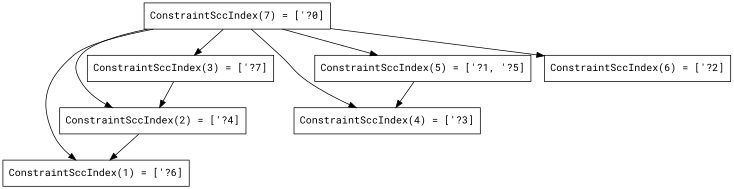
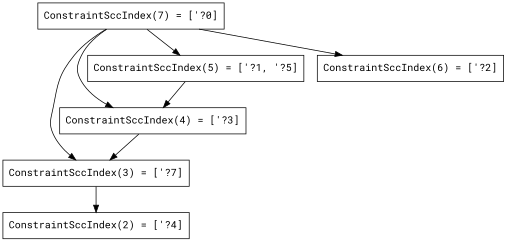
(80, 57) -> none
none -> (127, 145)
(96, 173) -> none
